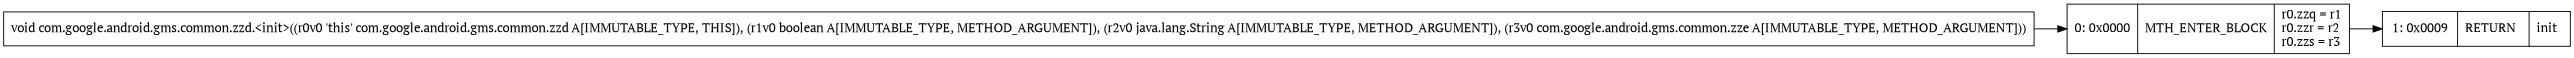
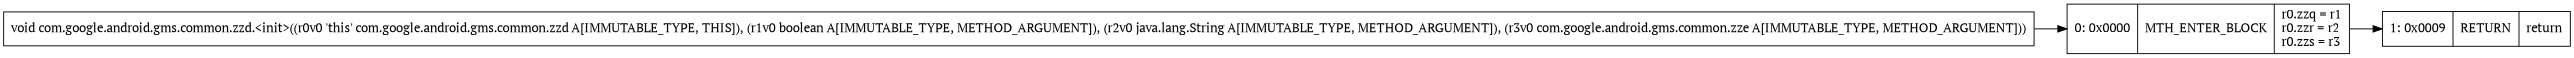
(2547, 28) -> (2545, 28)
